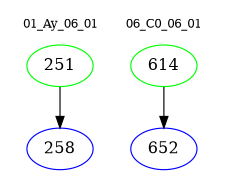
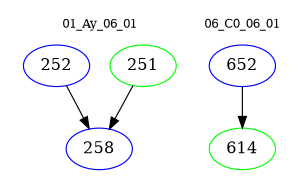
none -> (57, 66)
(164, 102) -> (242, 102)
